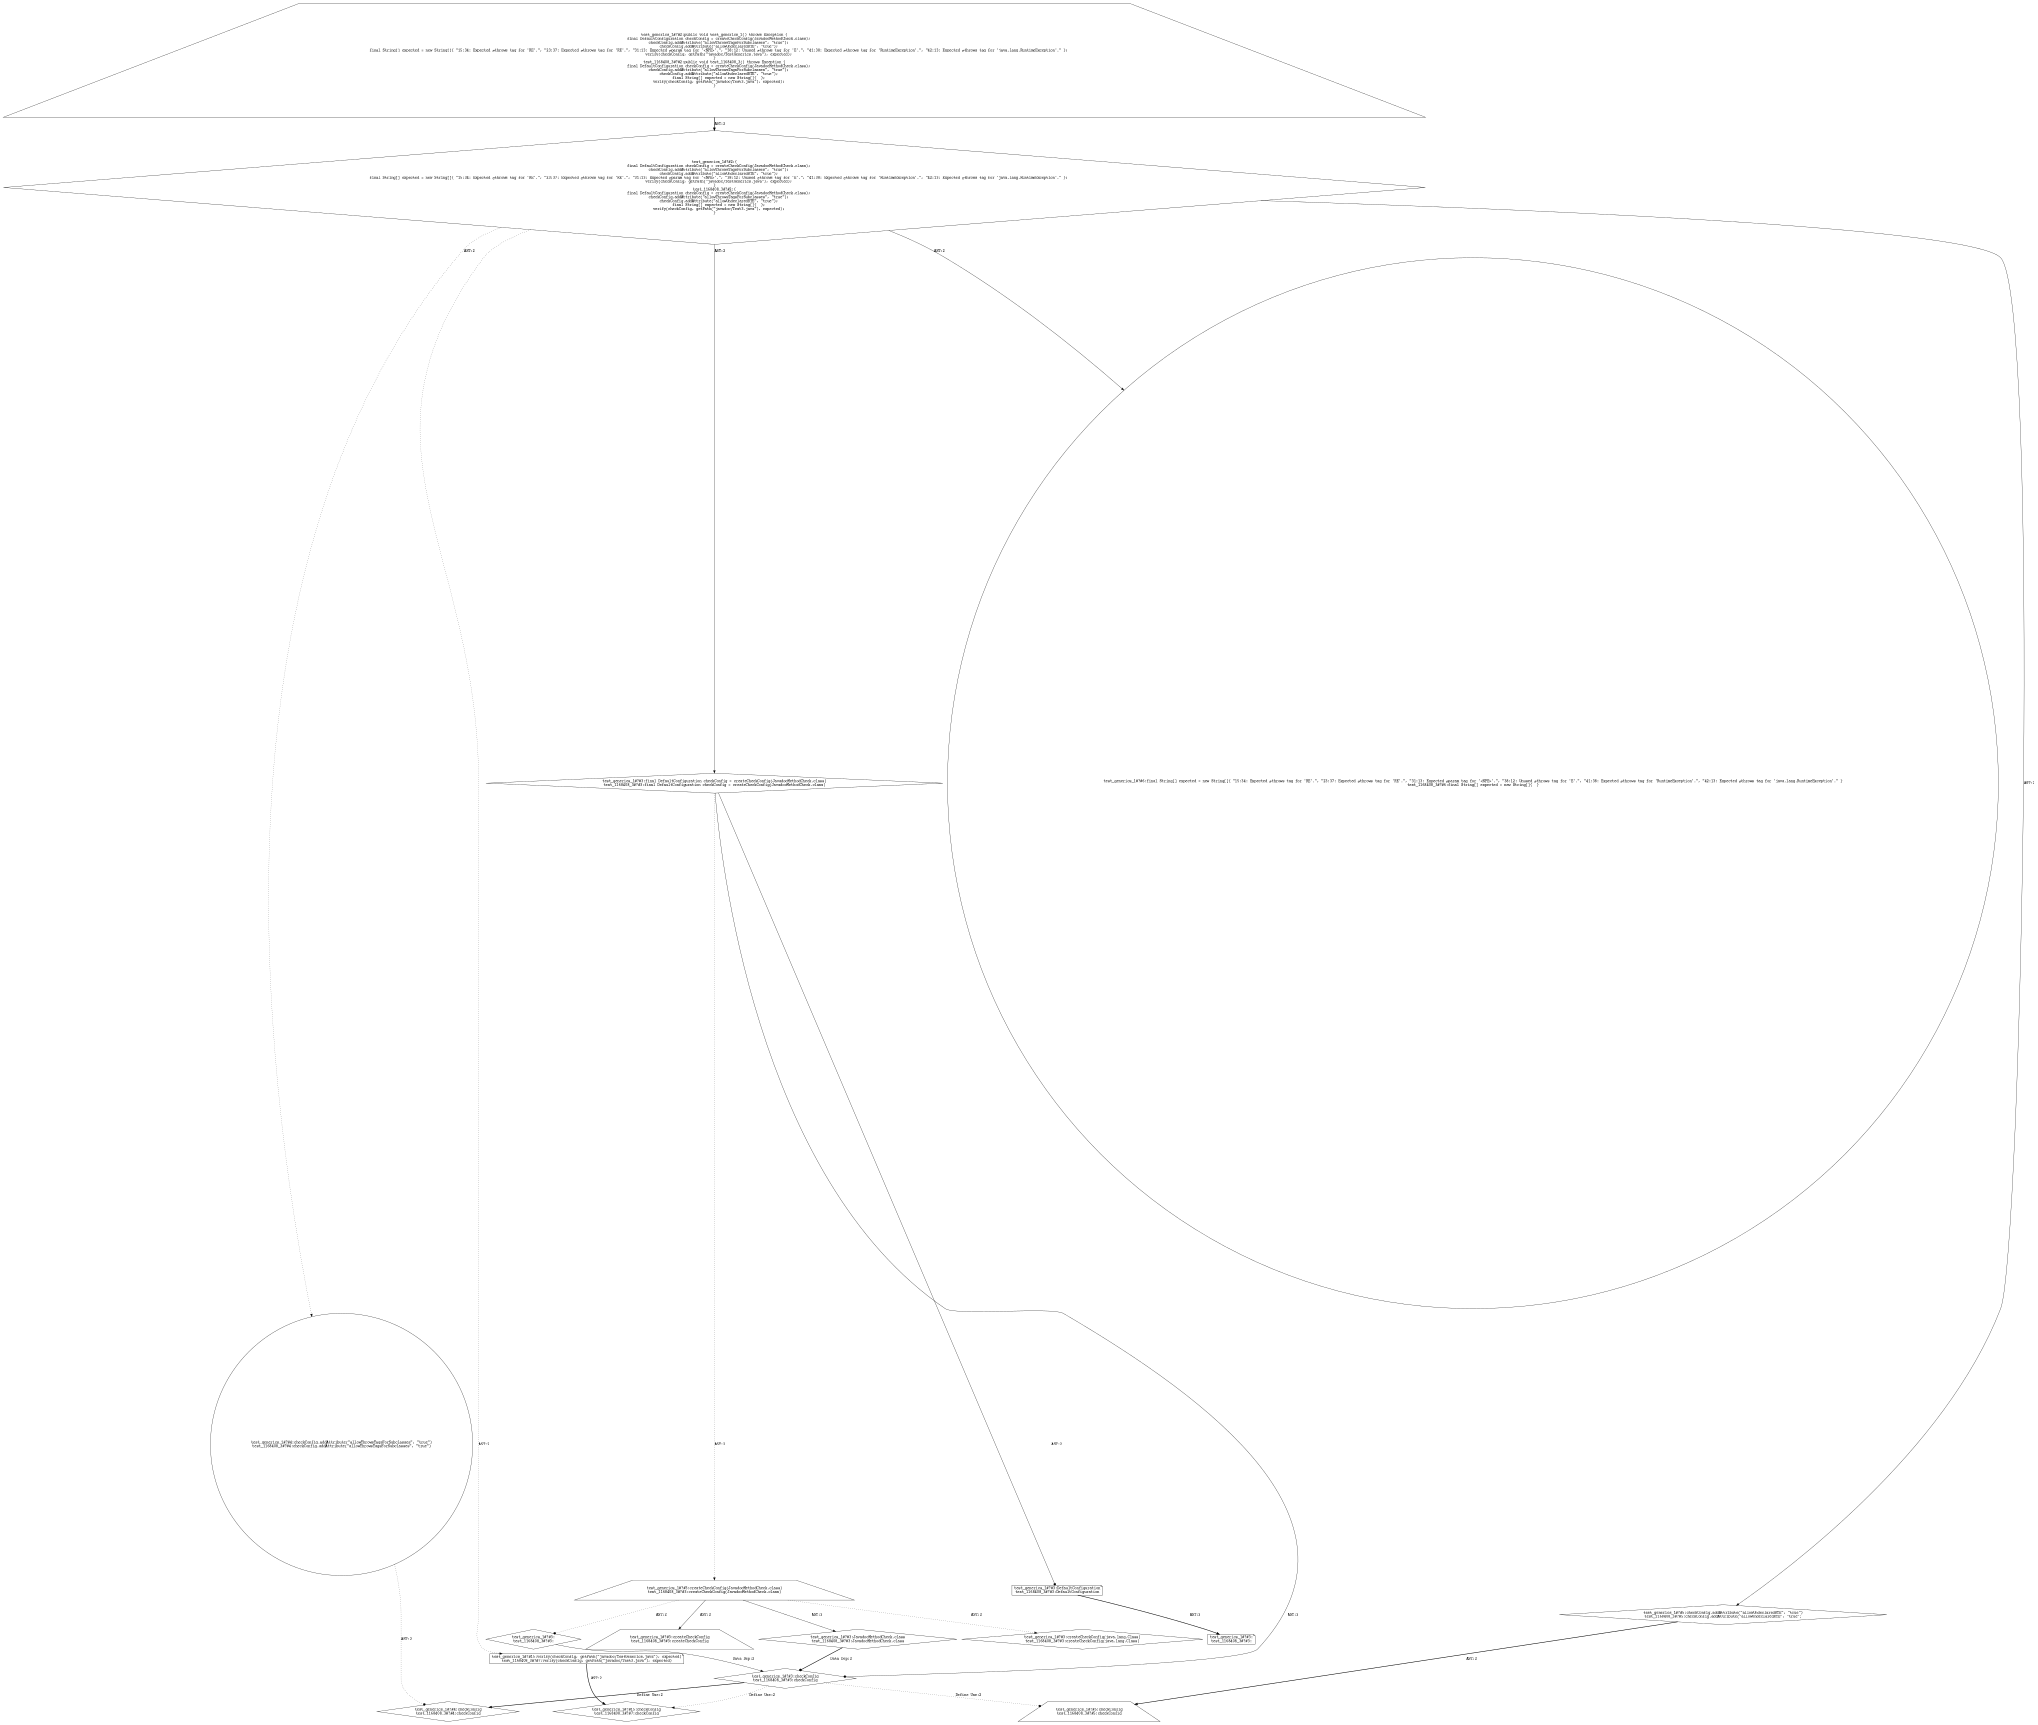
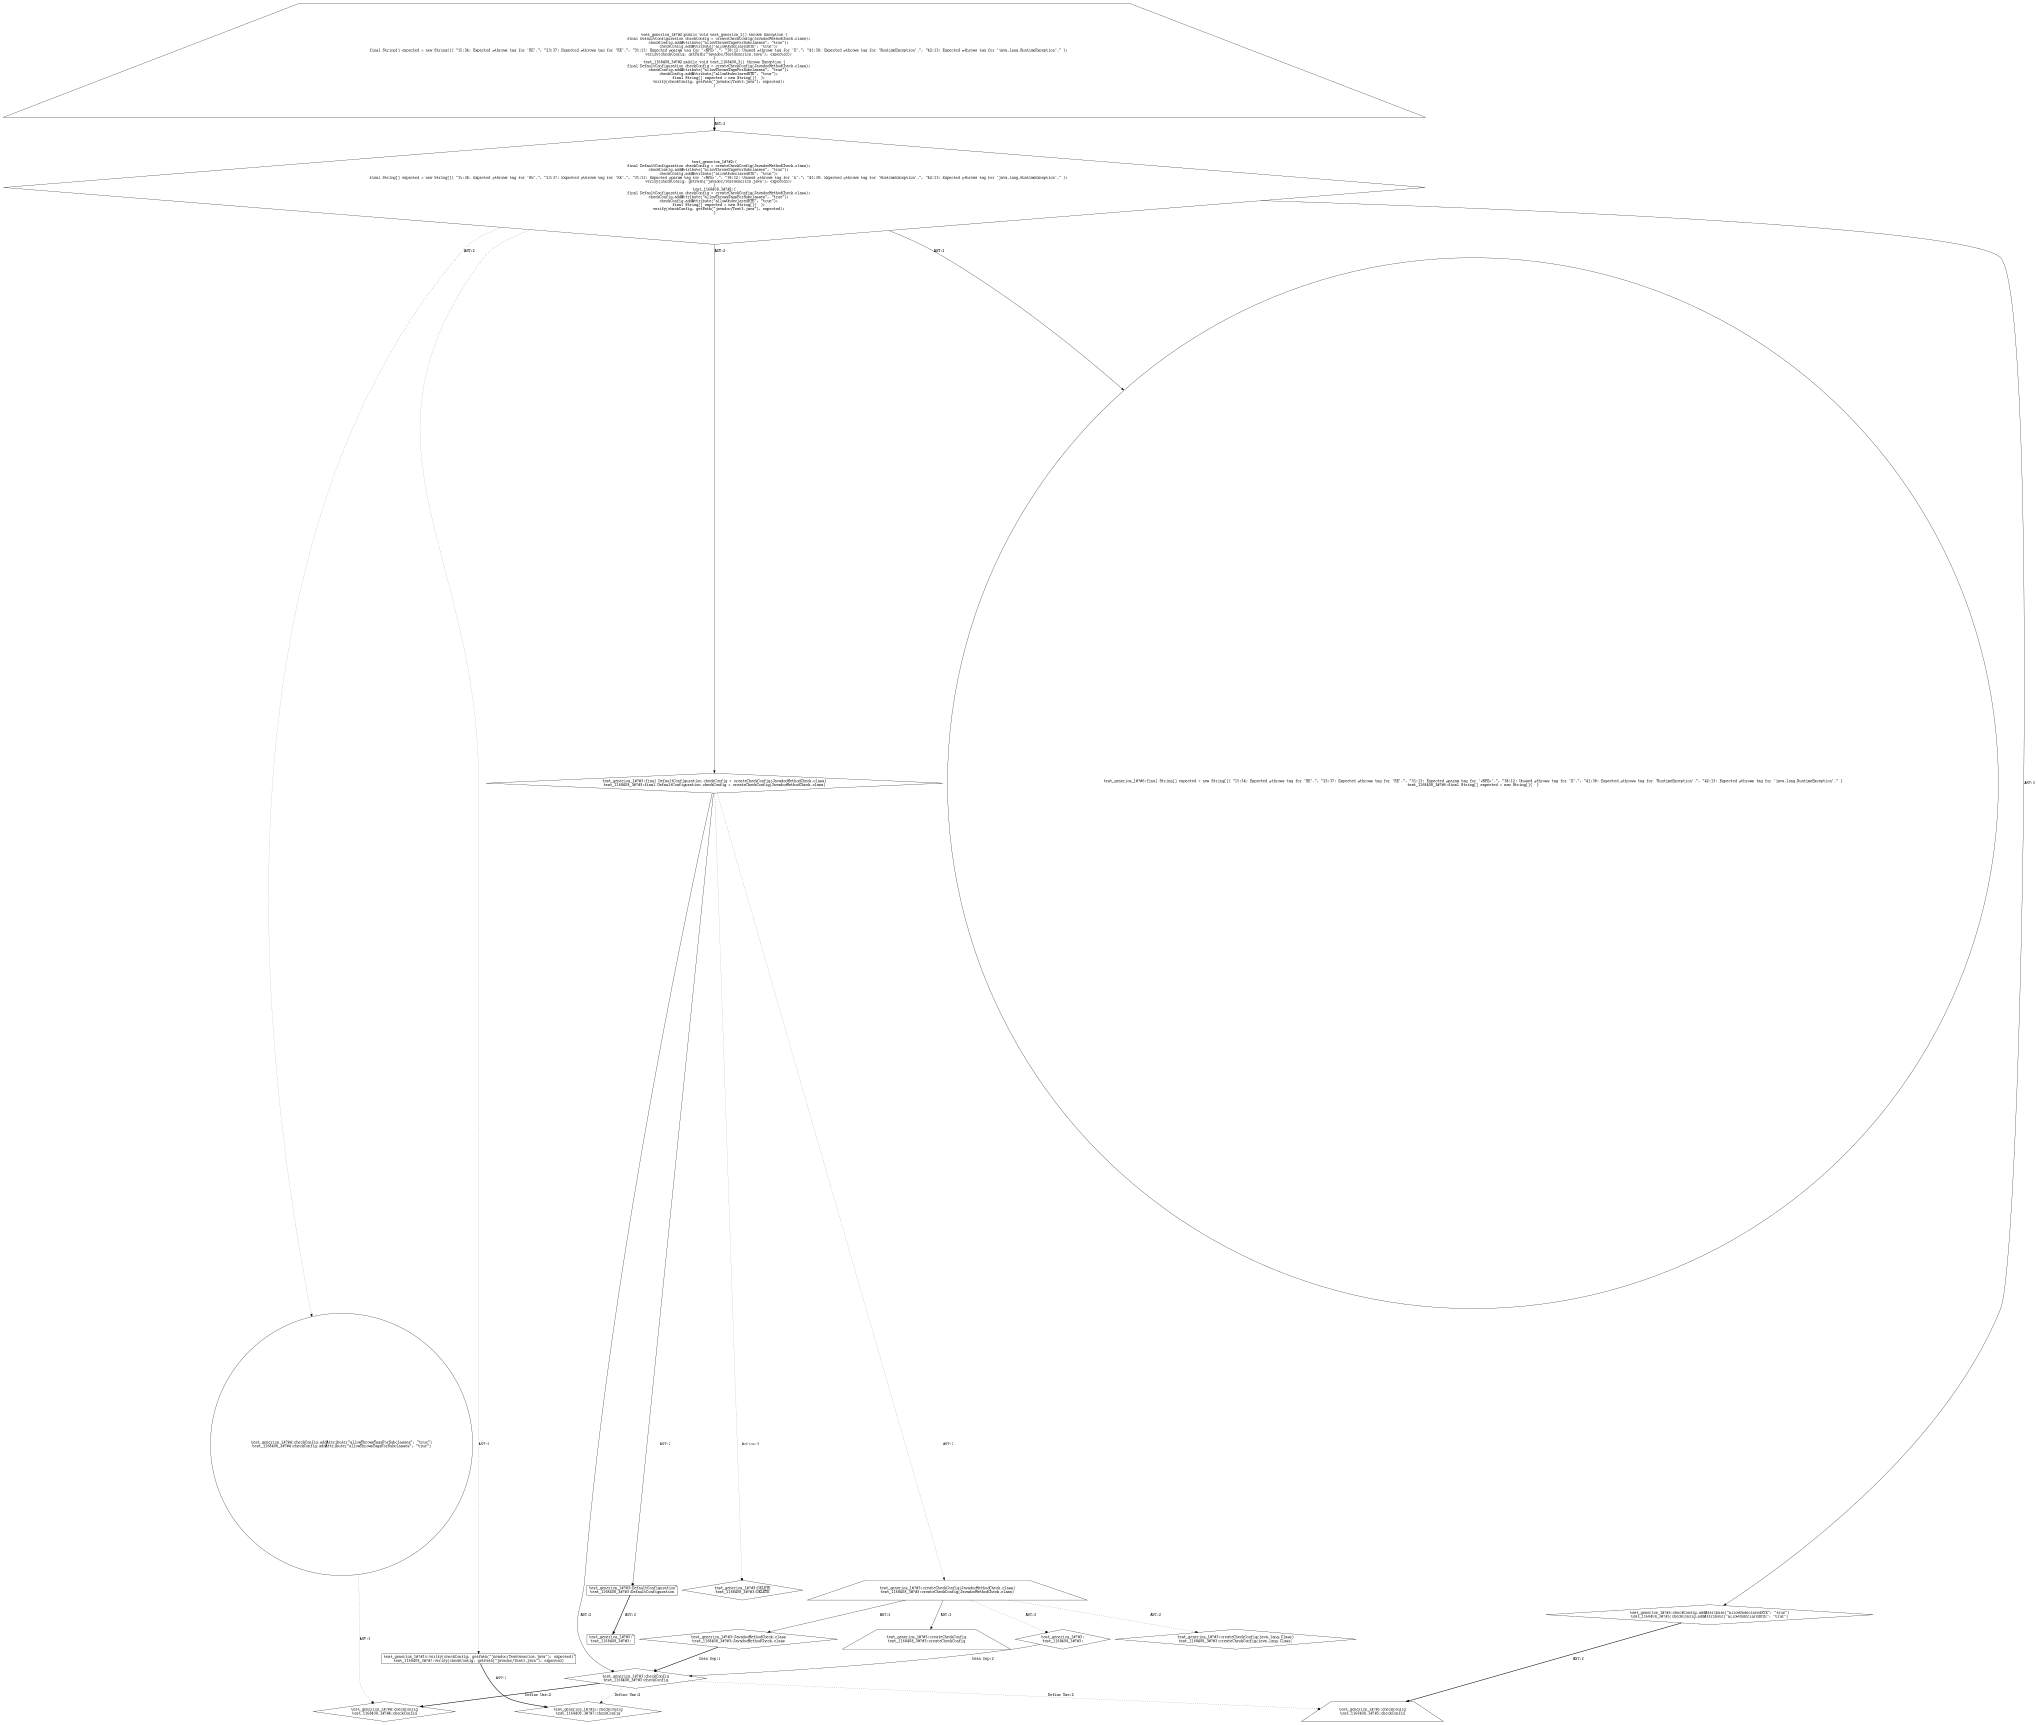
none -> (742, 1590)
